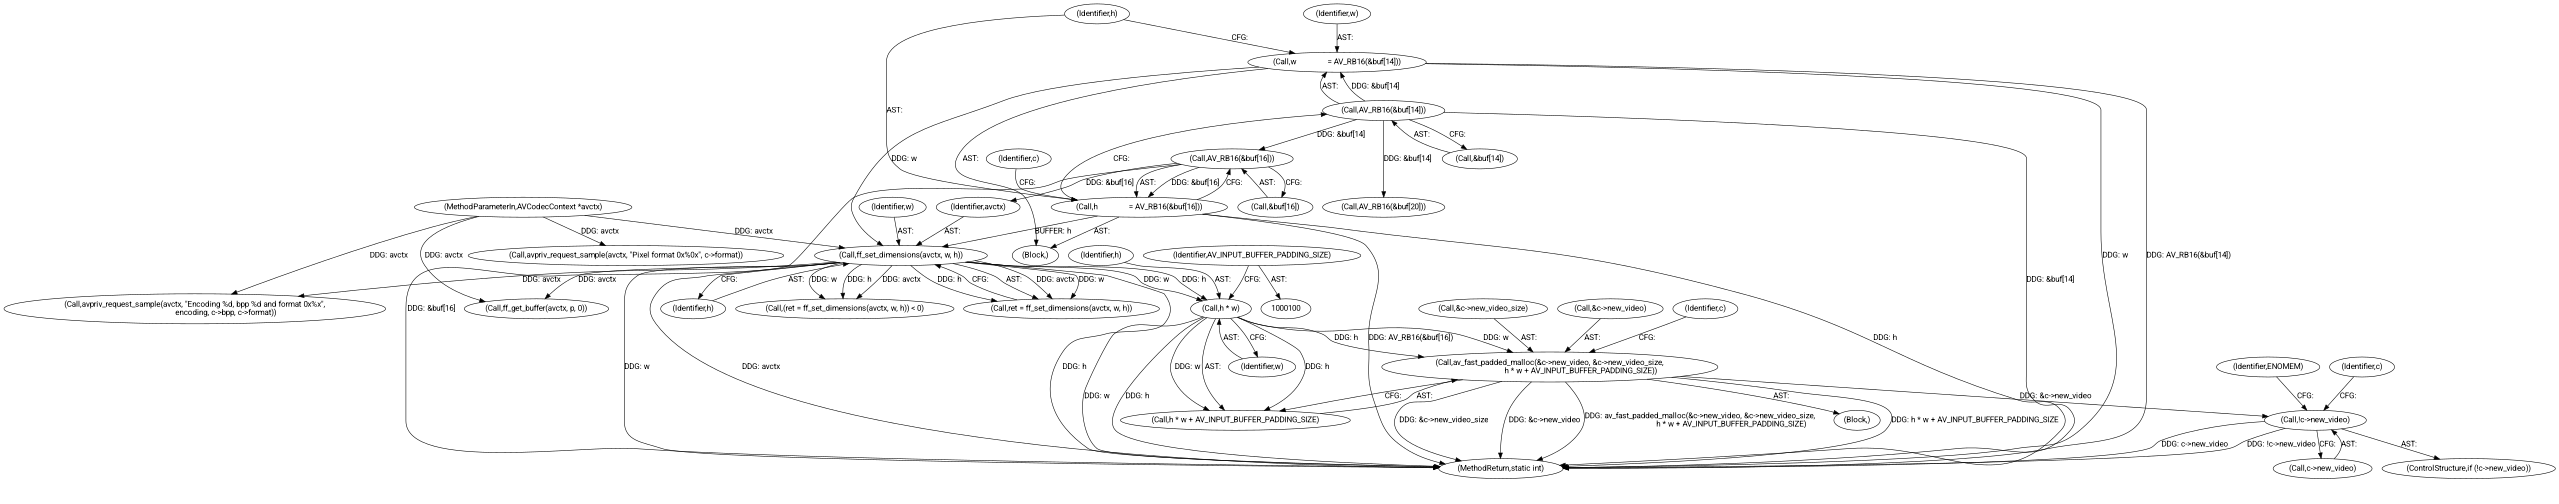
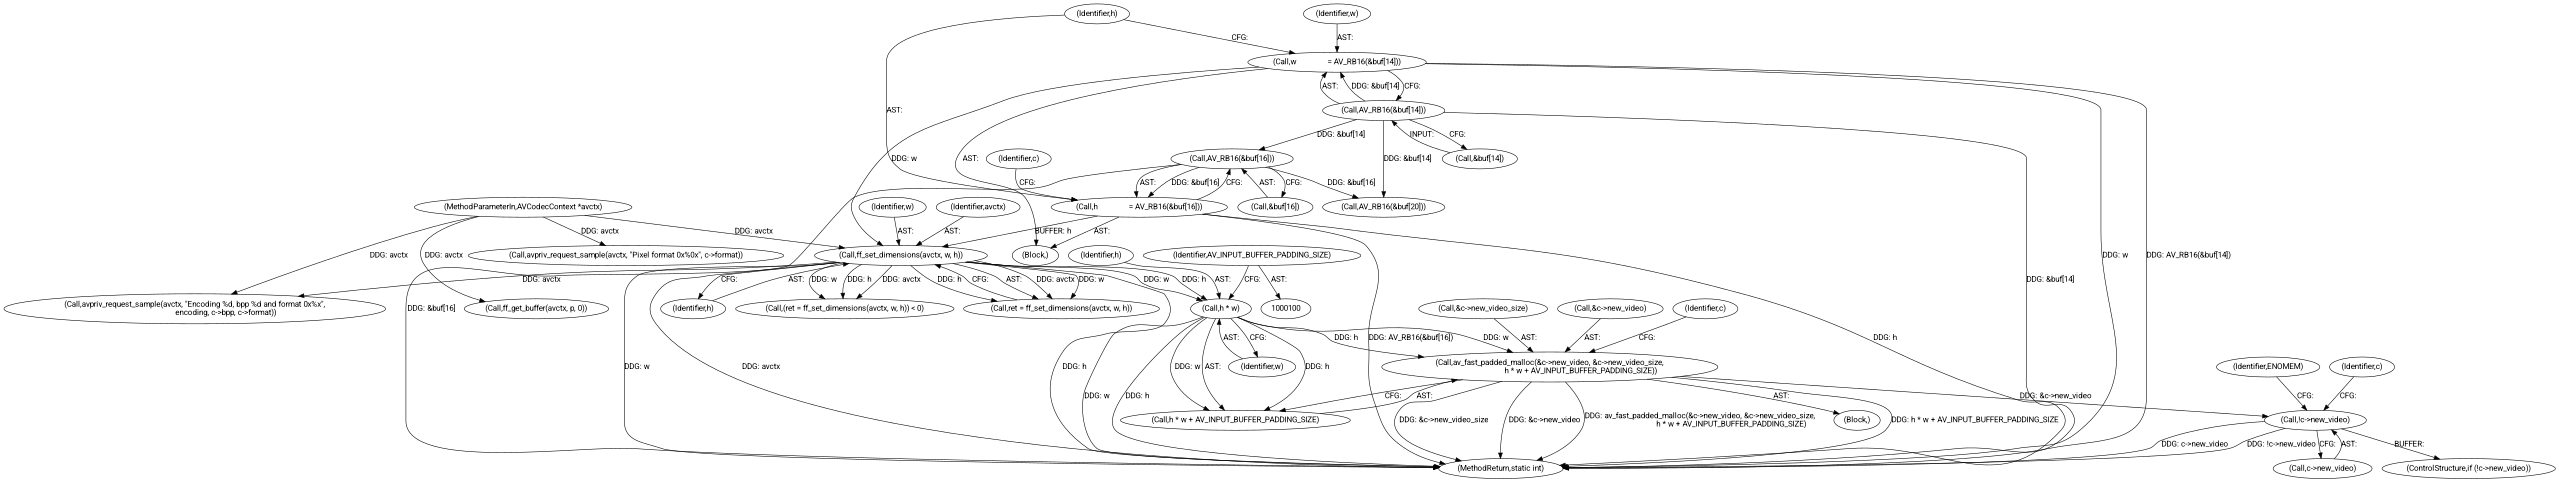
(1172, 133) -> (1401, 81)
(1423, 135) -> (1423, 135)
(1083, 180) -> (1310, 180)
(692, 268) -> none
(2410, 444) -> (2410, 444)
